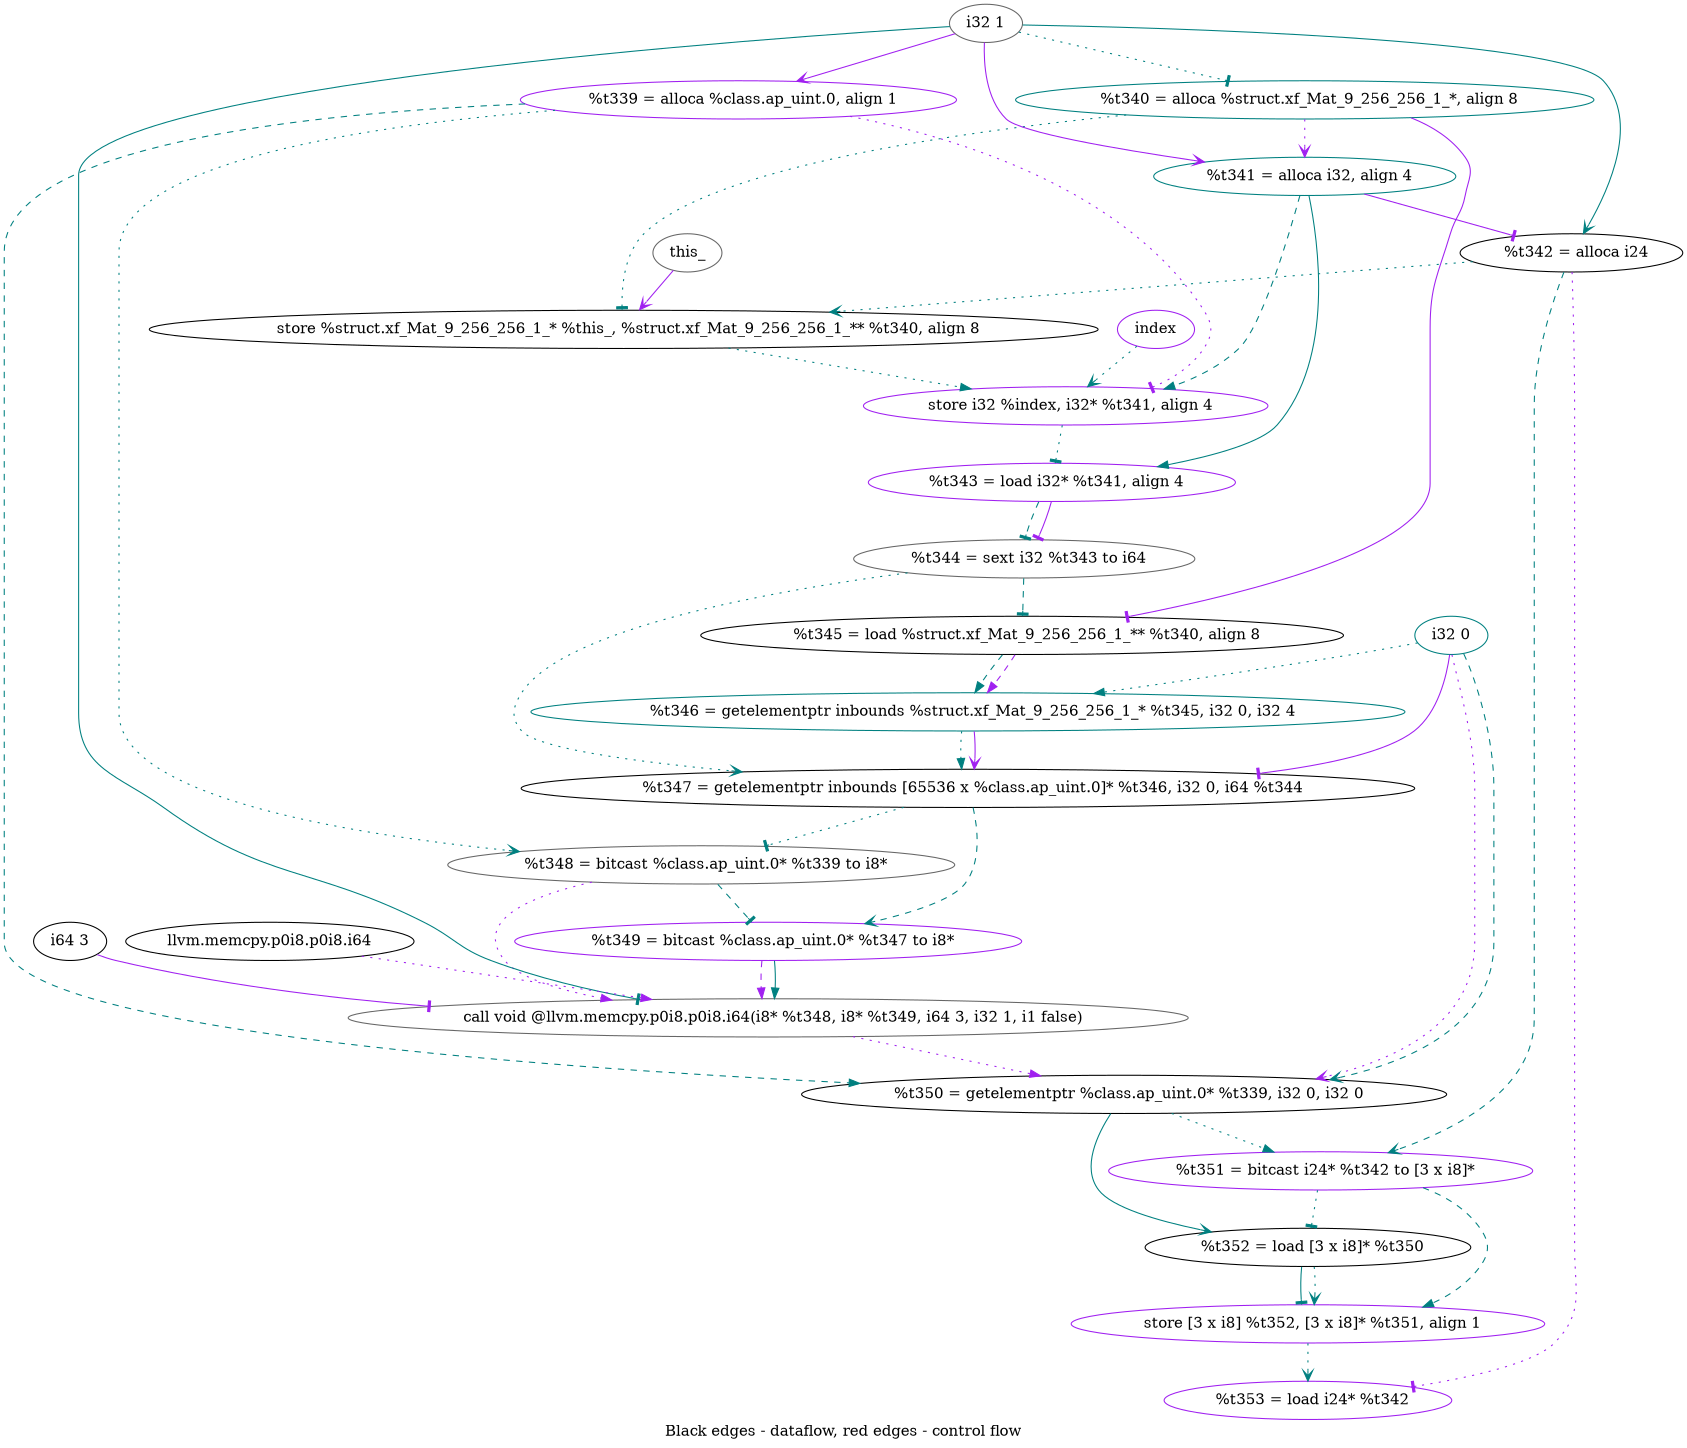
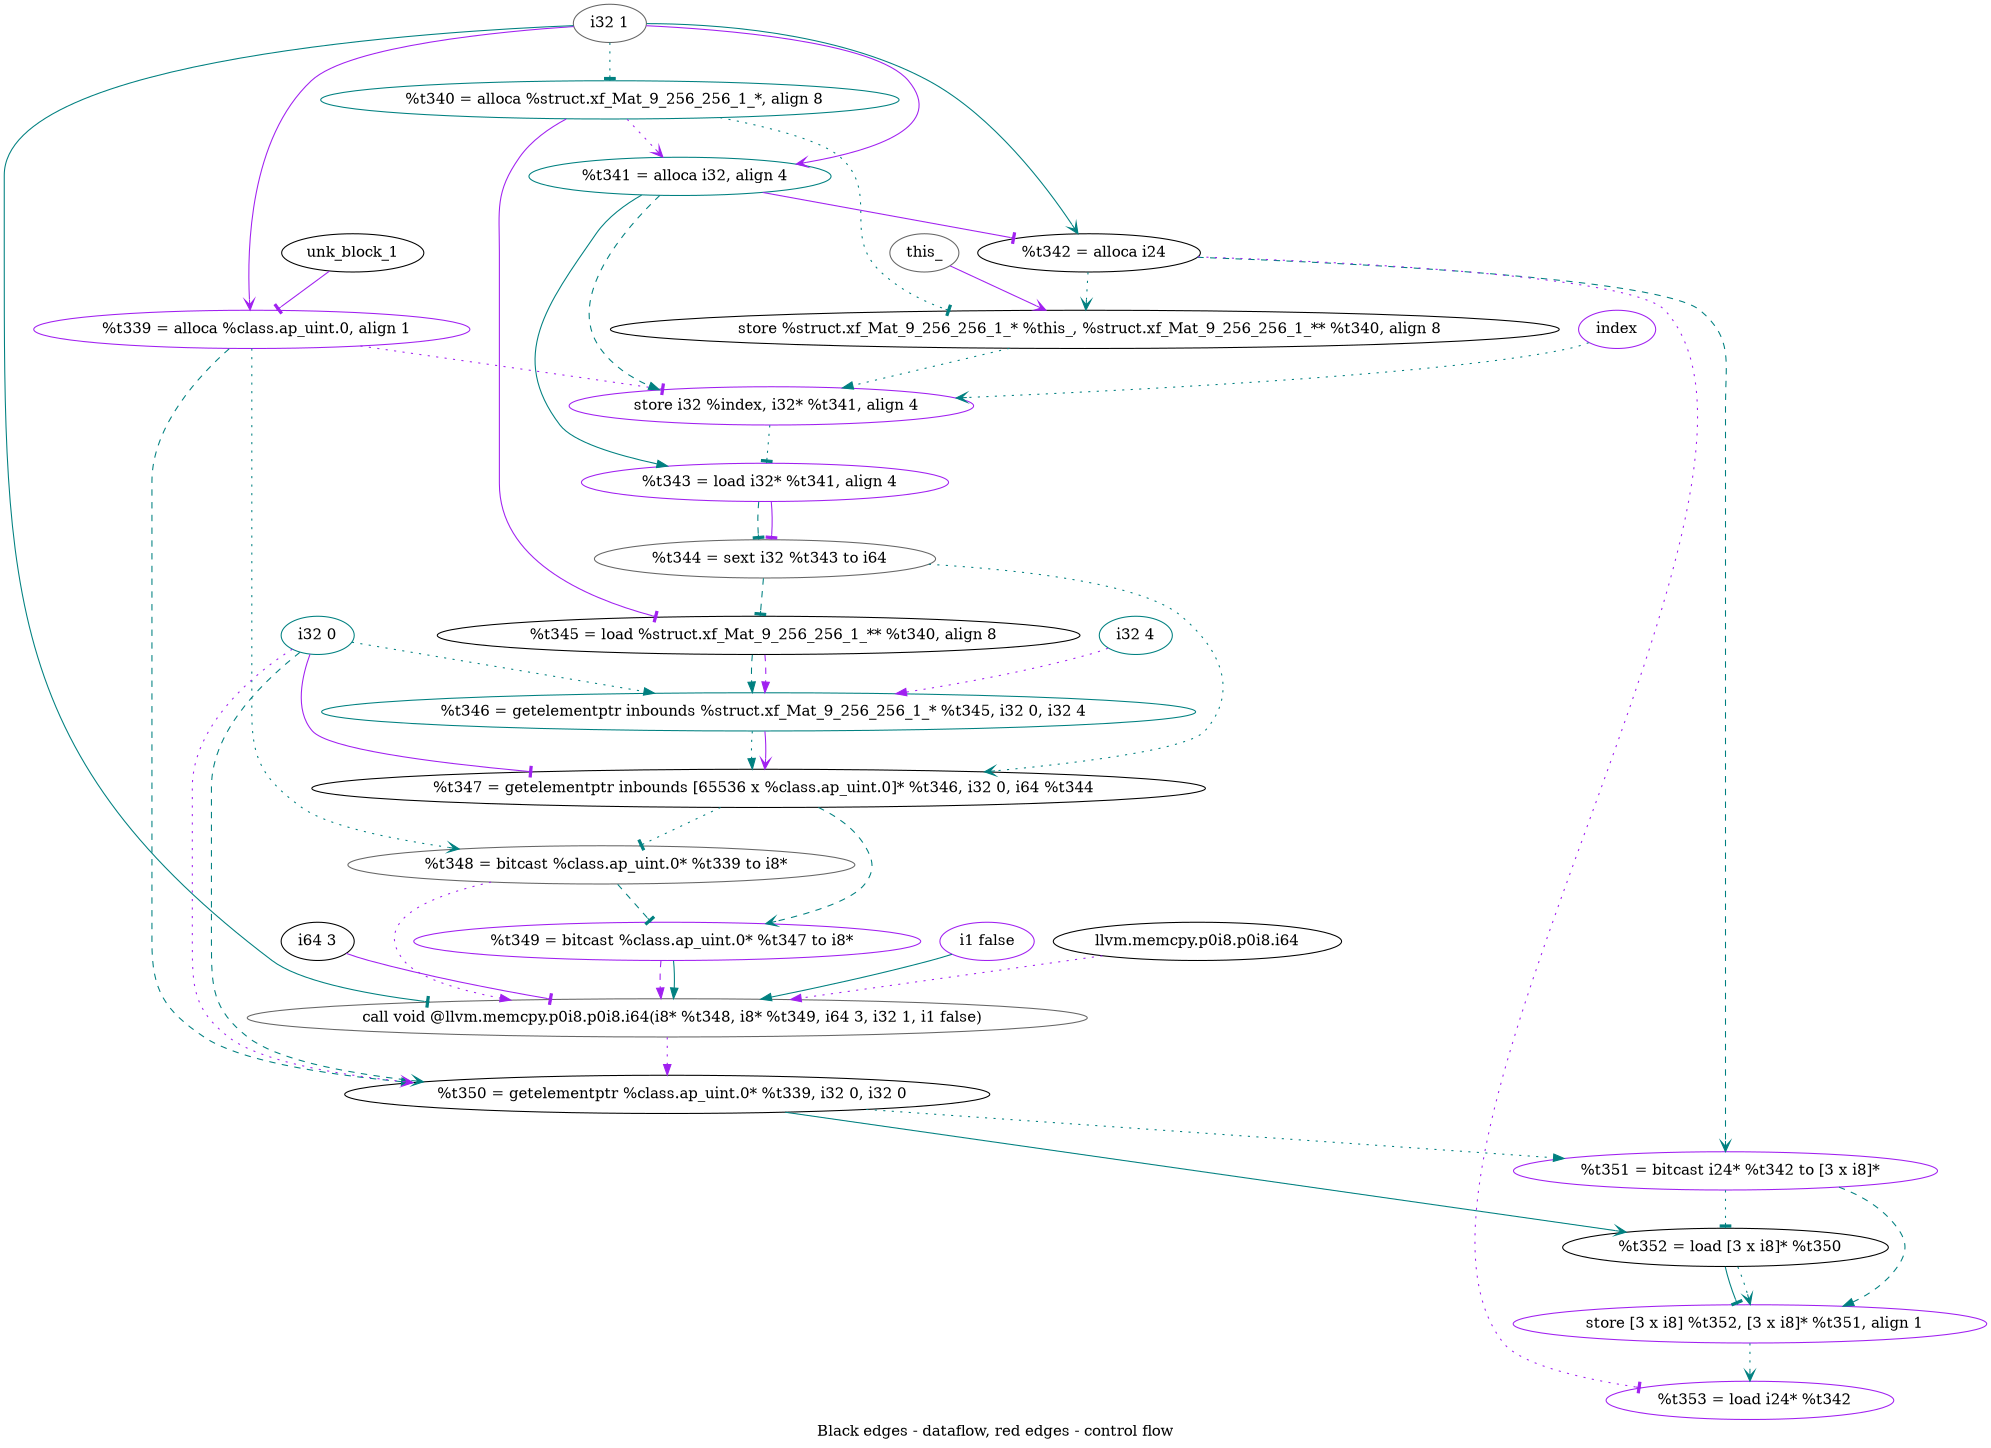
none -> (353, 253)
none -> (1136, 635)
none -> (987, 941)
